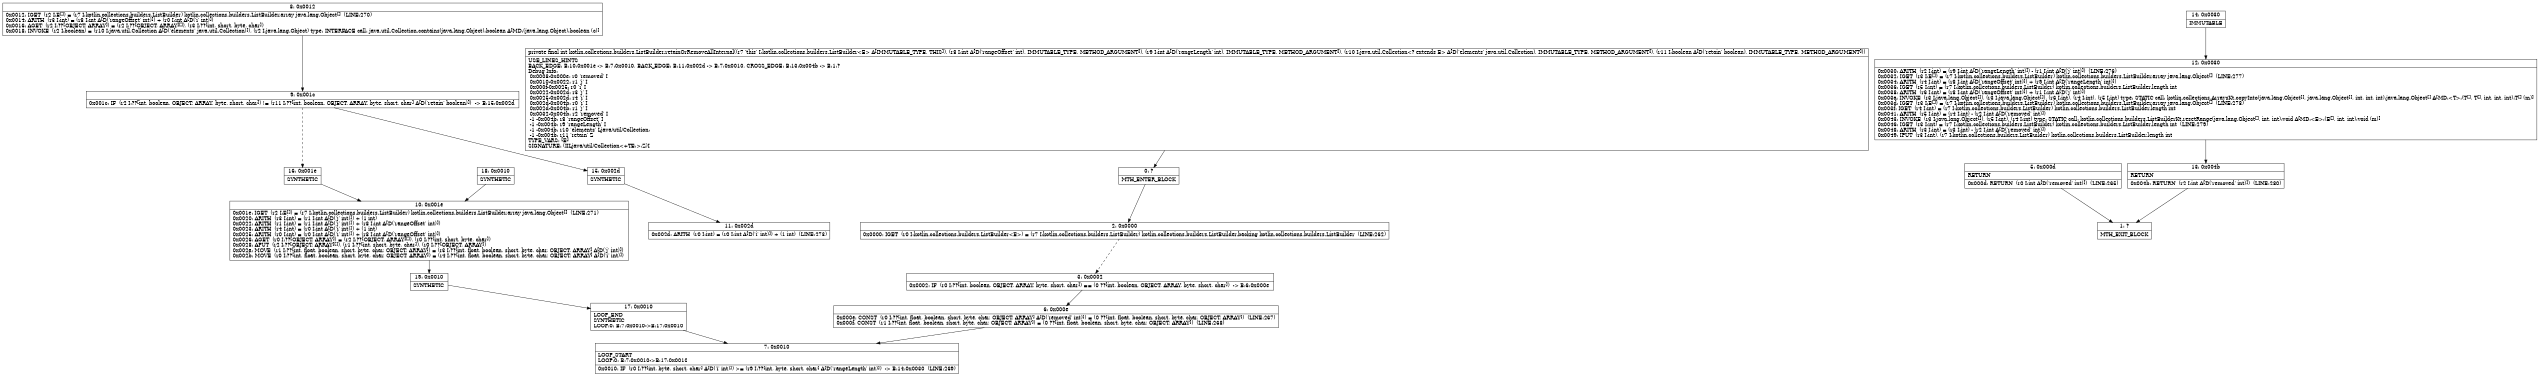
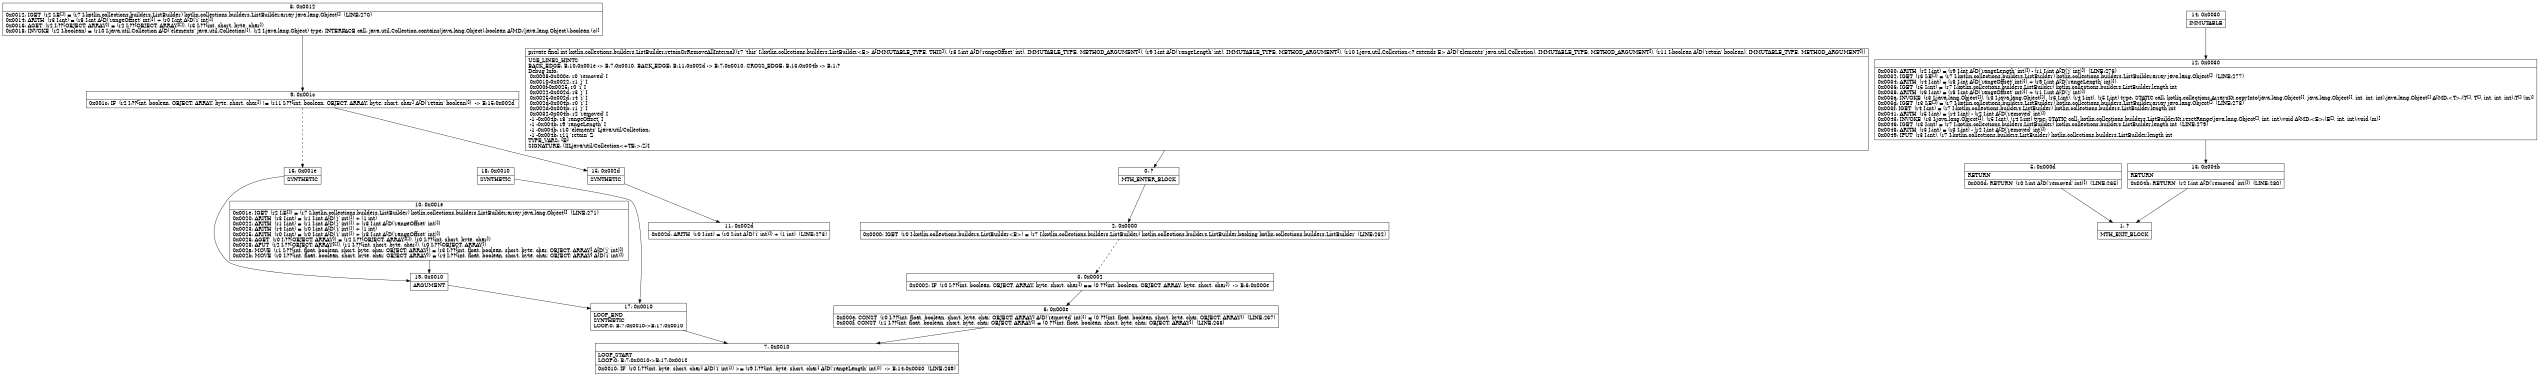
(477, 191) -> (622, 198)
(339, 192) -> (251, 269)
(429, 286) -> (429, 286)
